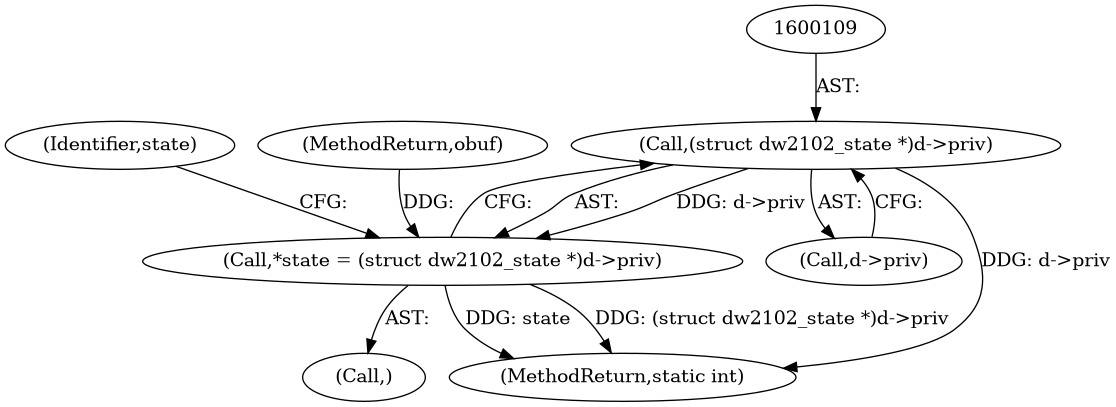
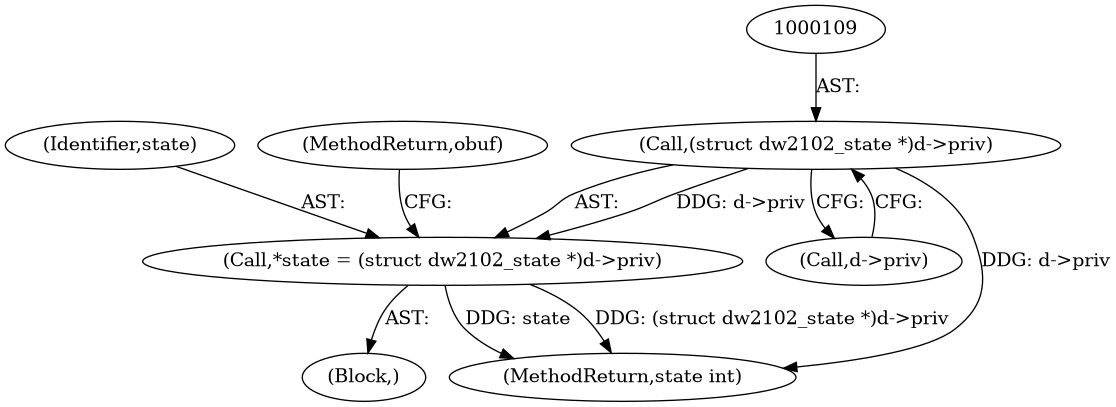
(816, 29) -> (816, 29)
(534, 180) -> none
(327, 203) -> (327, 203)
(431, 203) -> (431, 203)
(843, 203) -> (843, 203)
(364, 377) -> (364, 377)
(623, 377) -> (623, 377)
